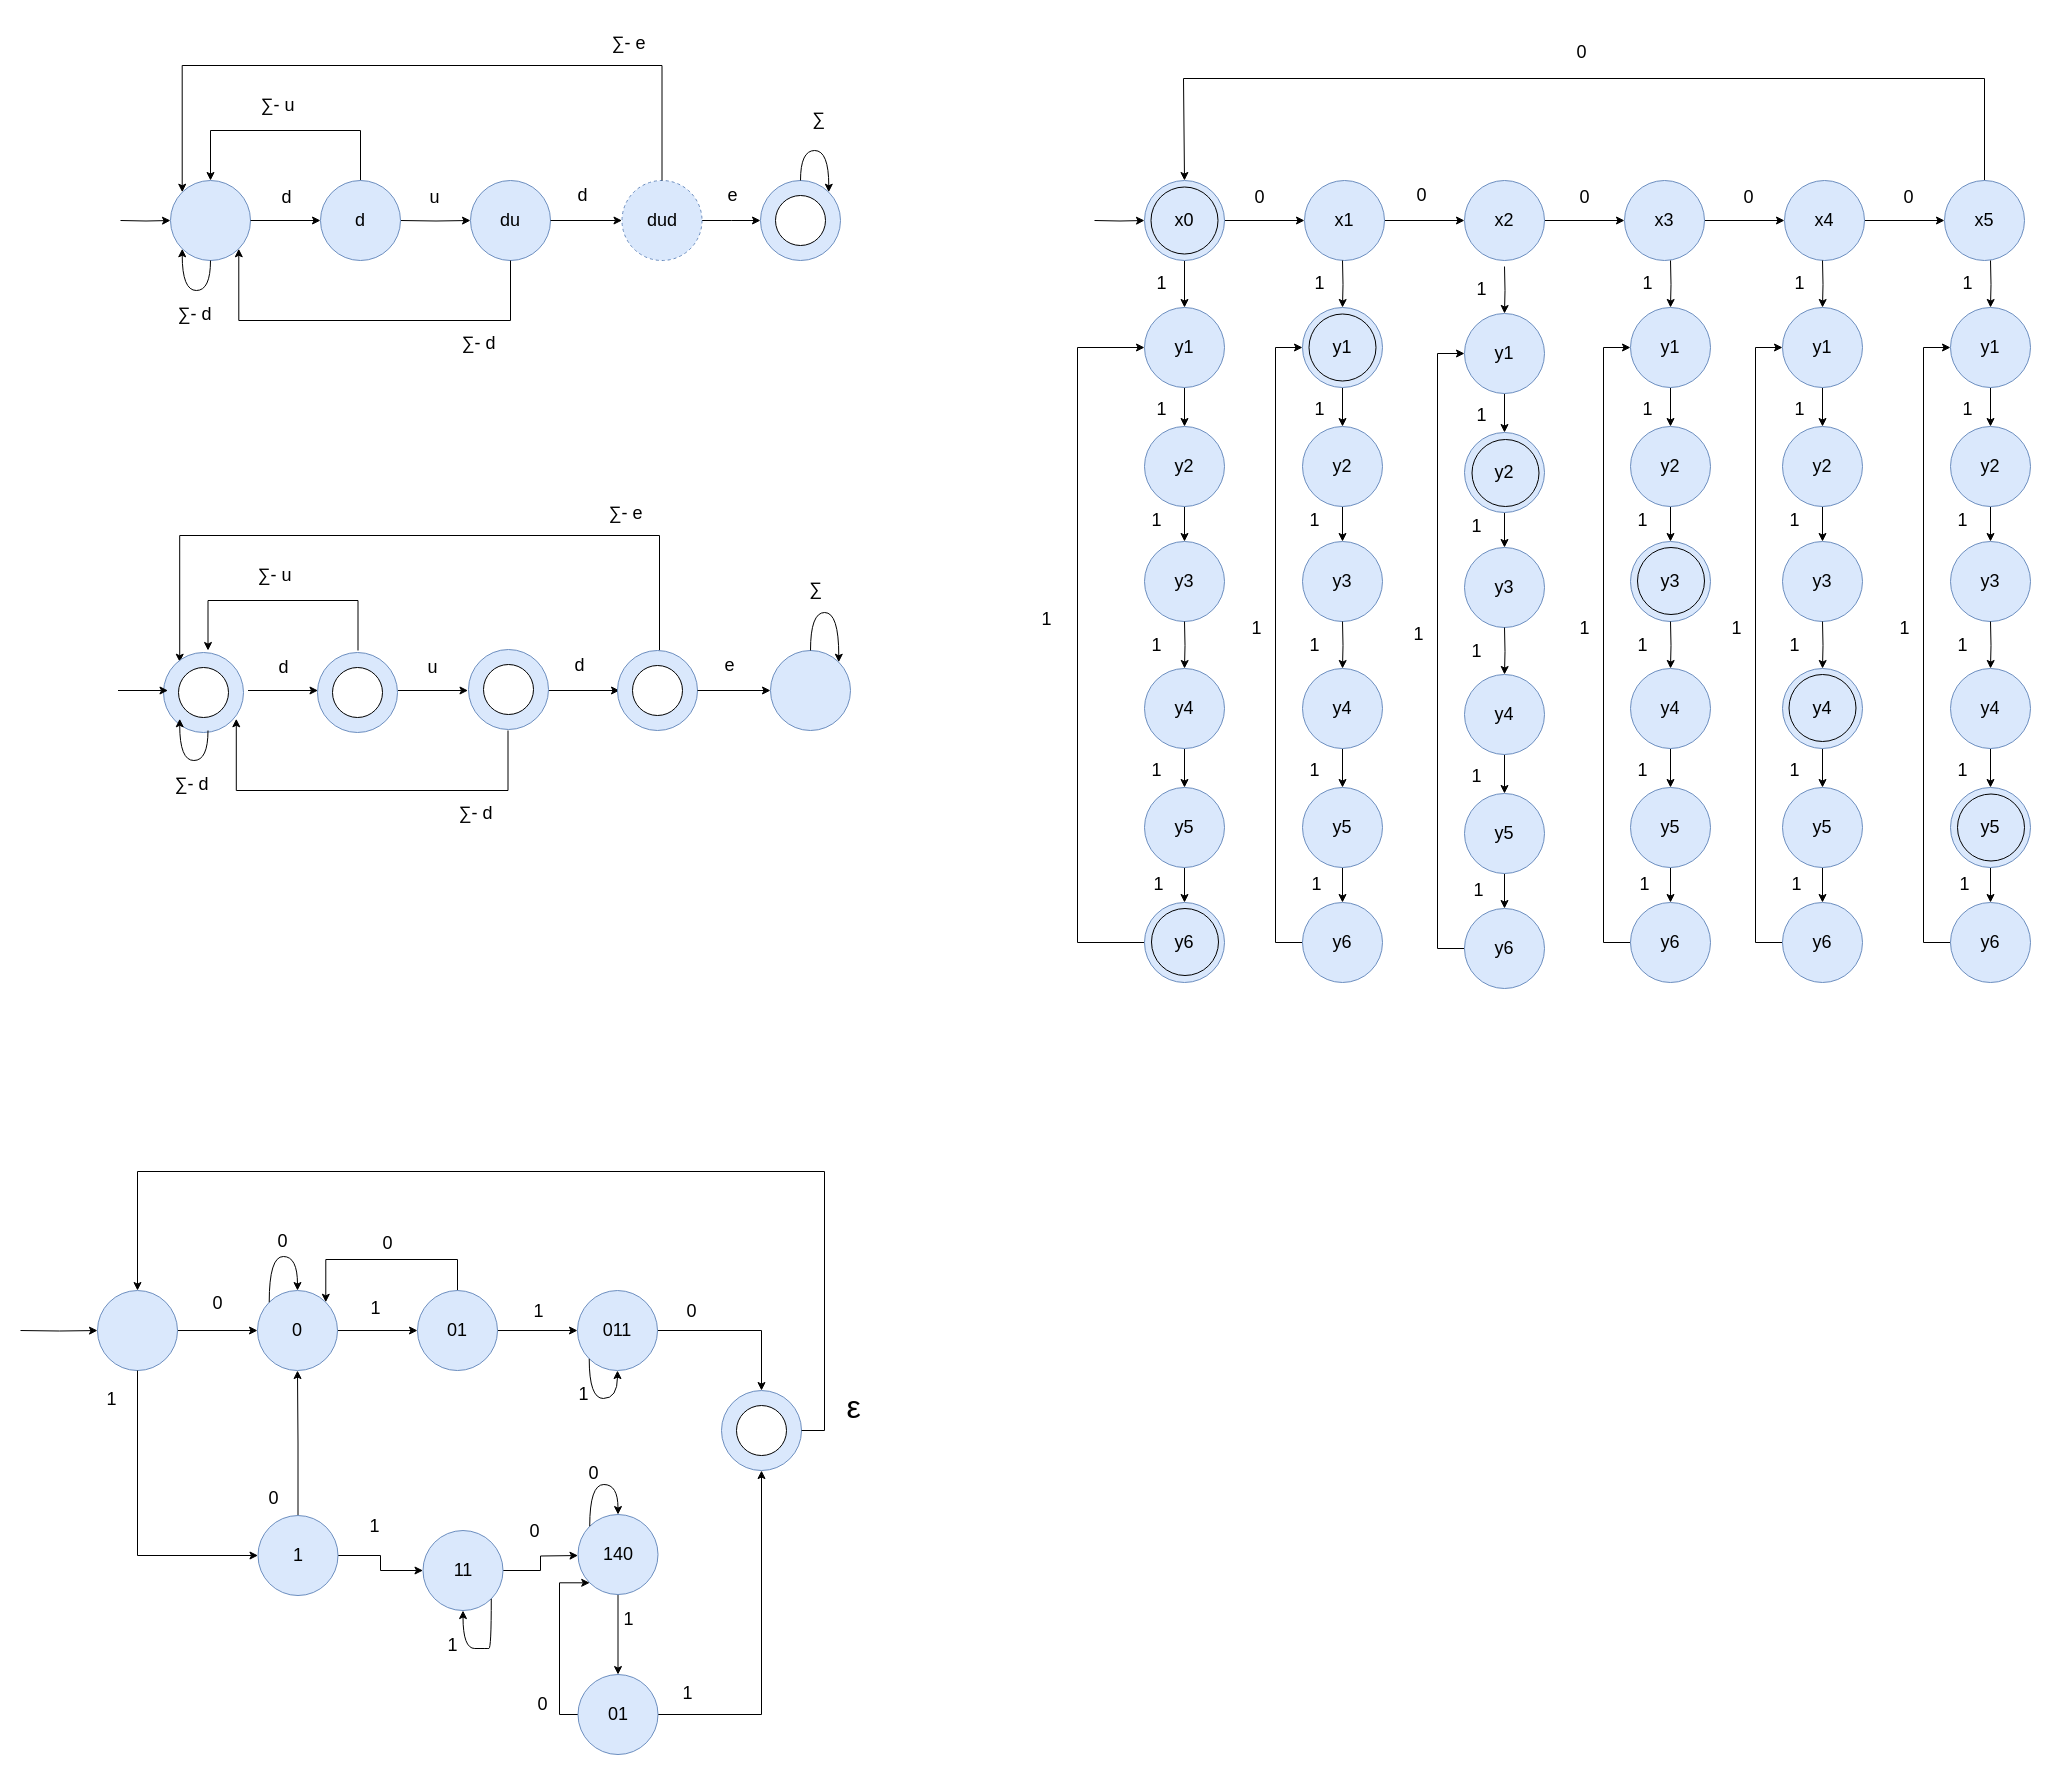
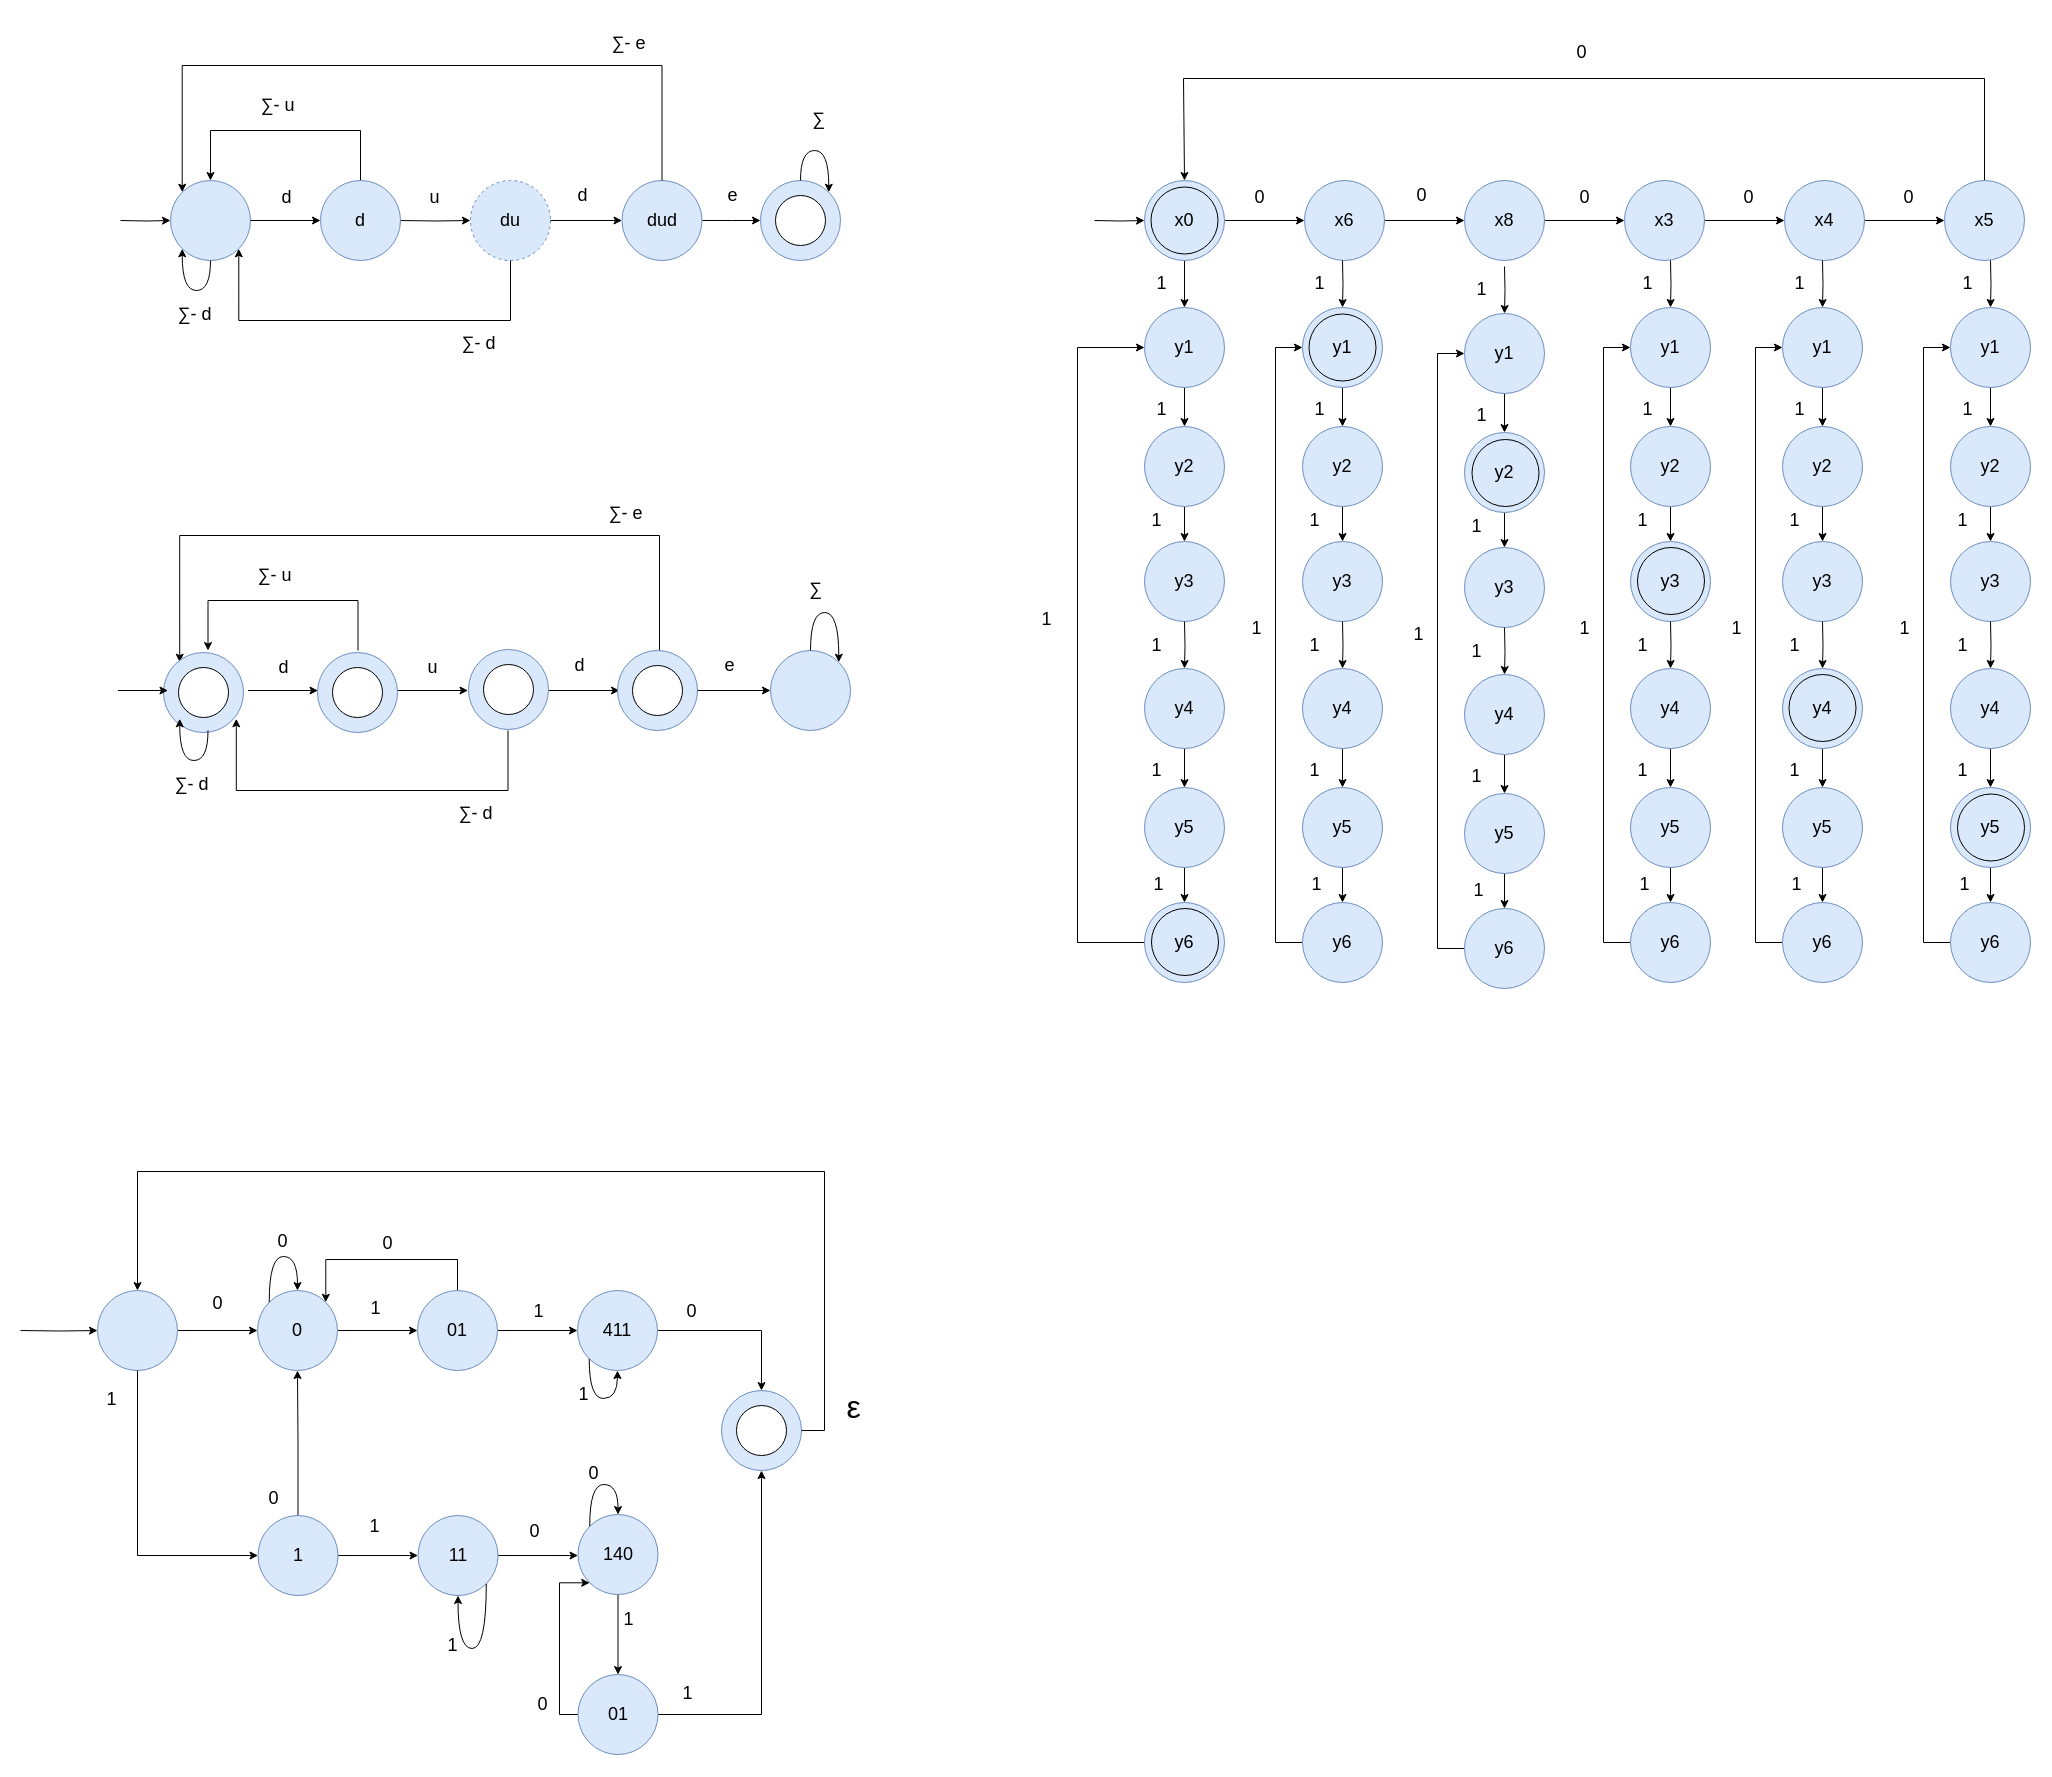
(511, 221) -> (511, 221)
(662, 221) -> (662, 221)
(1345, 221) -> (1345, 221)
(1505, 221) -> (1505, 221)
(618, 1331) -> (618, 1331)
(463, 1571) -> (458, 1556)
